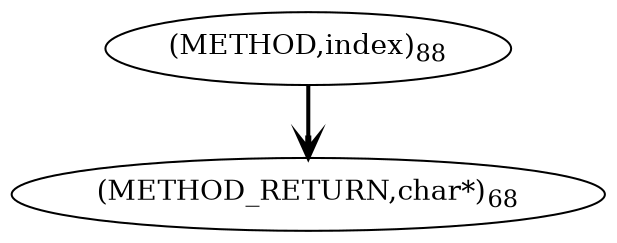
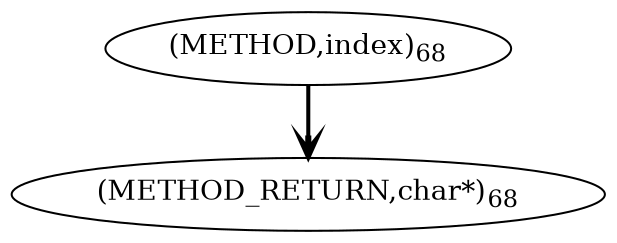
(432, 46) -> (432, 46)
